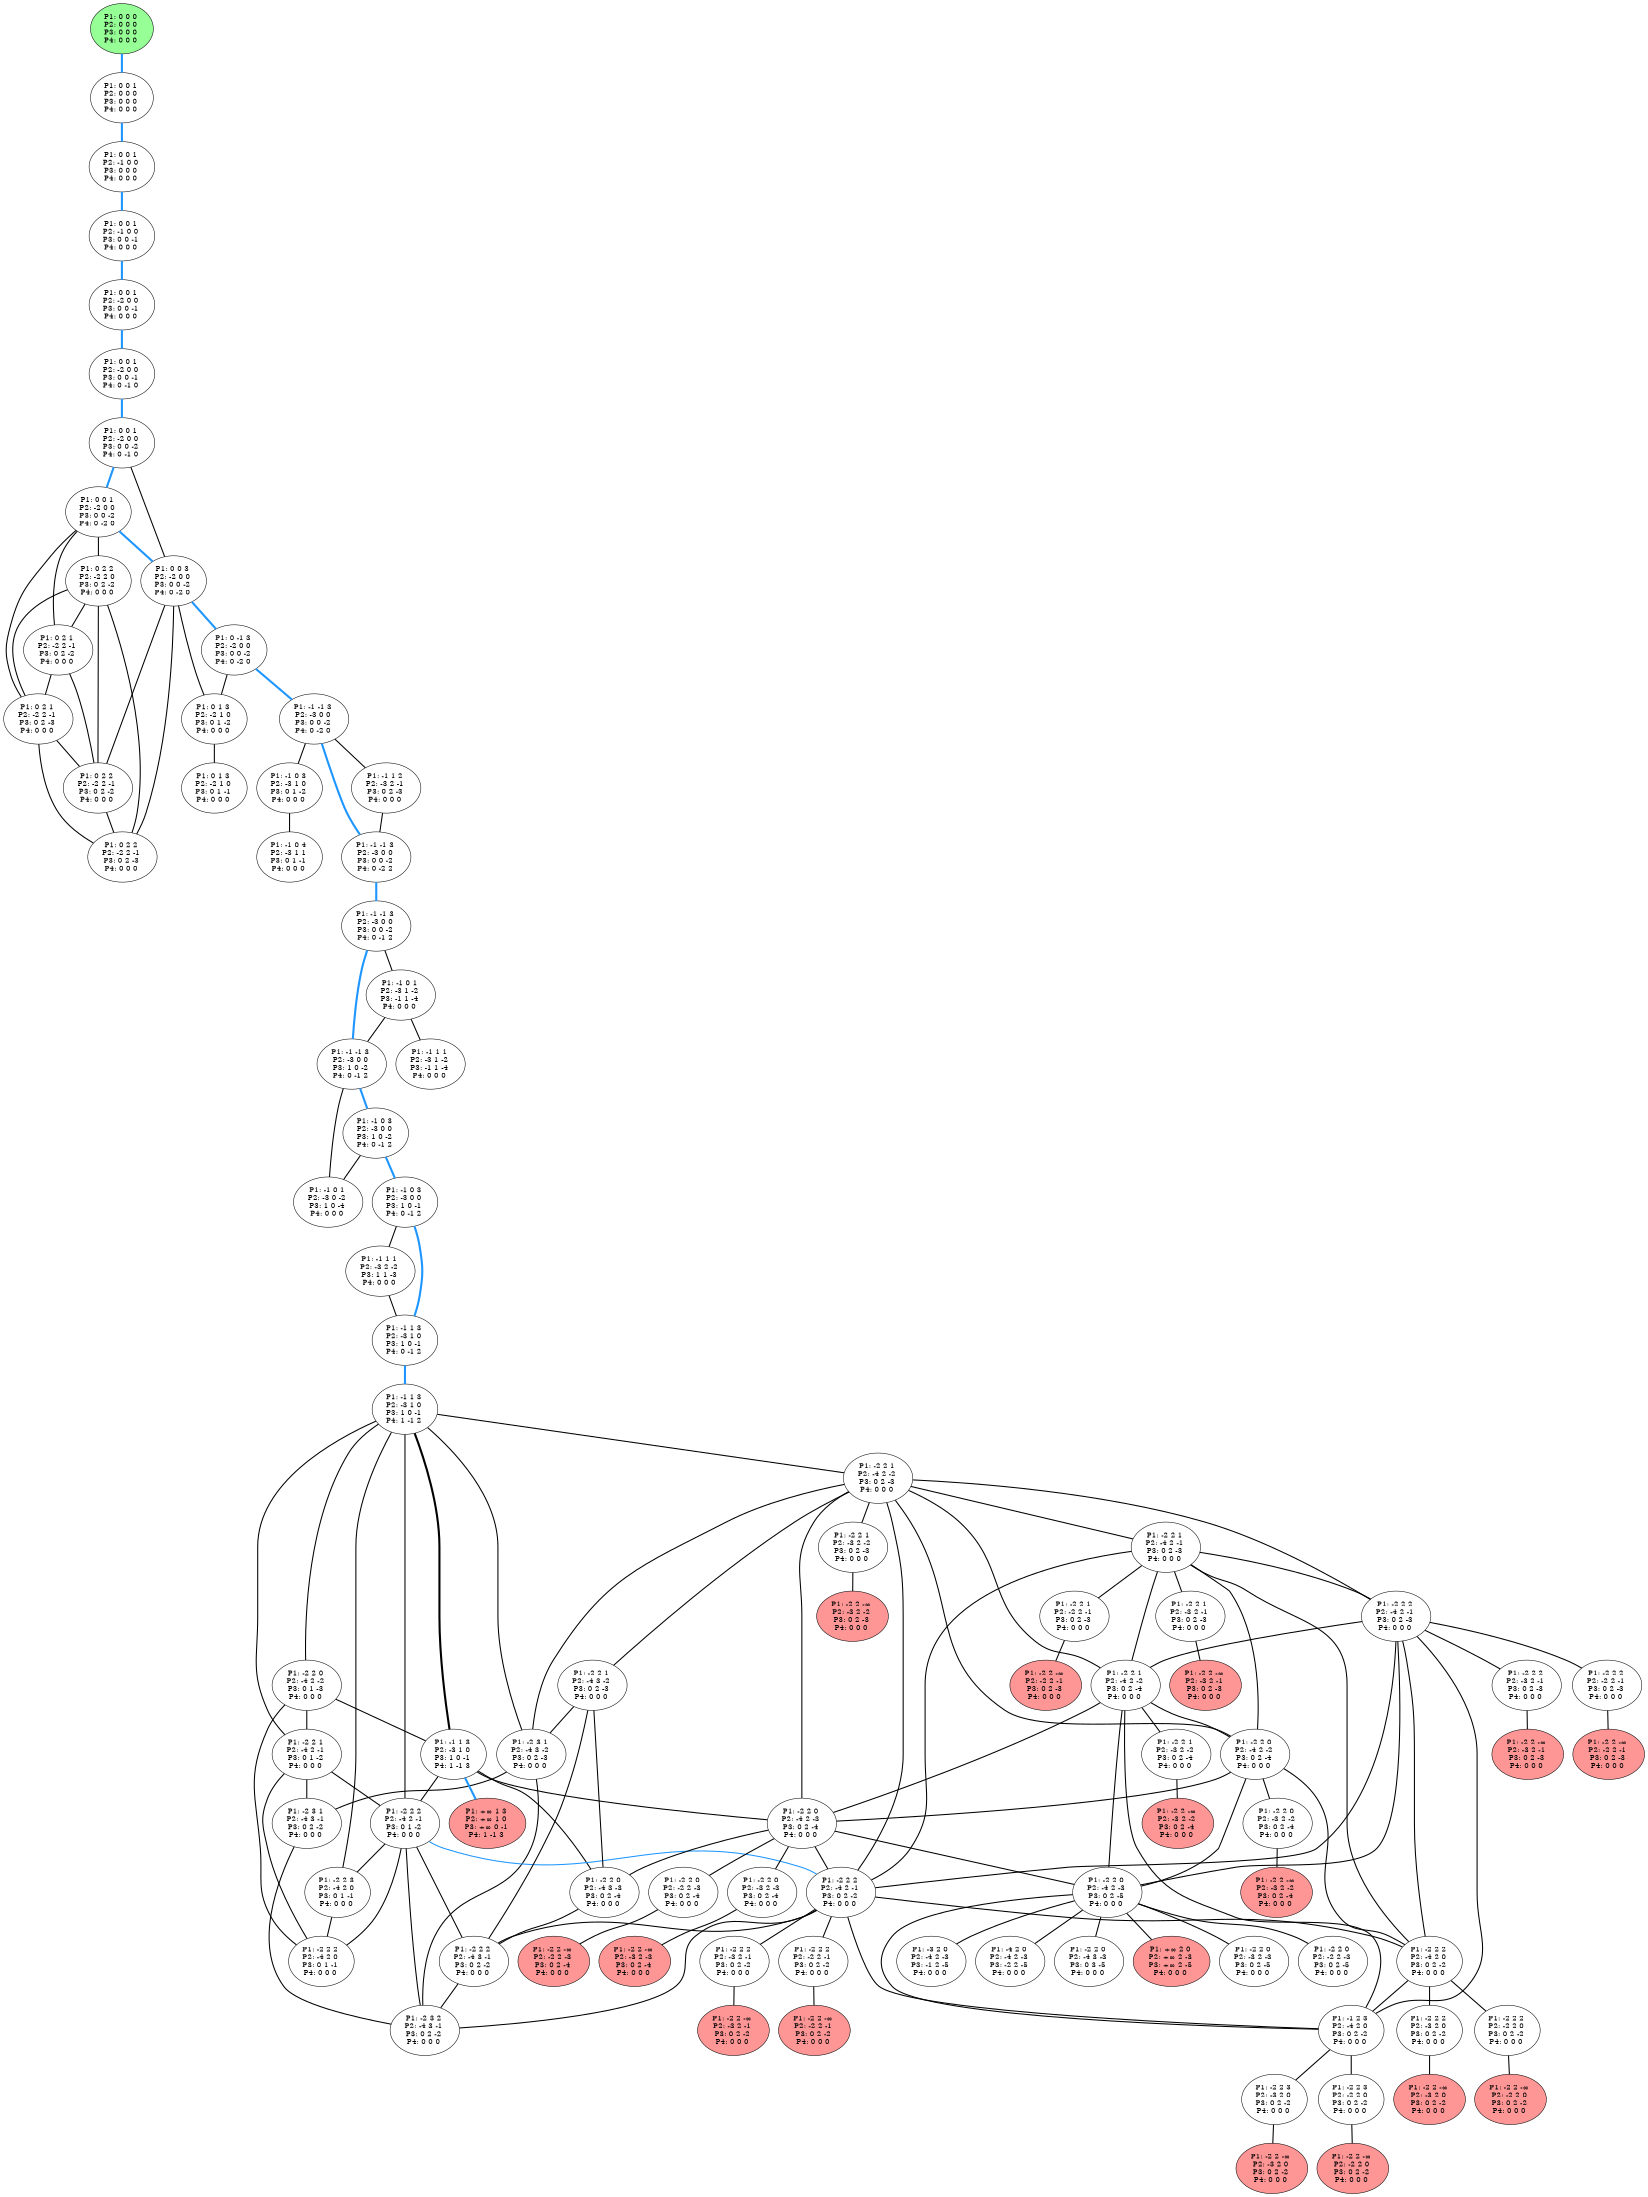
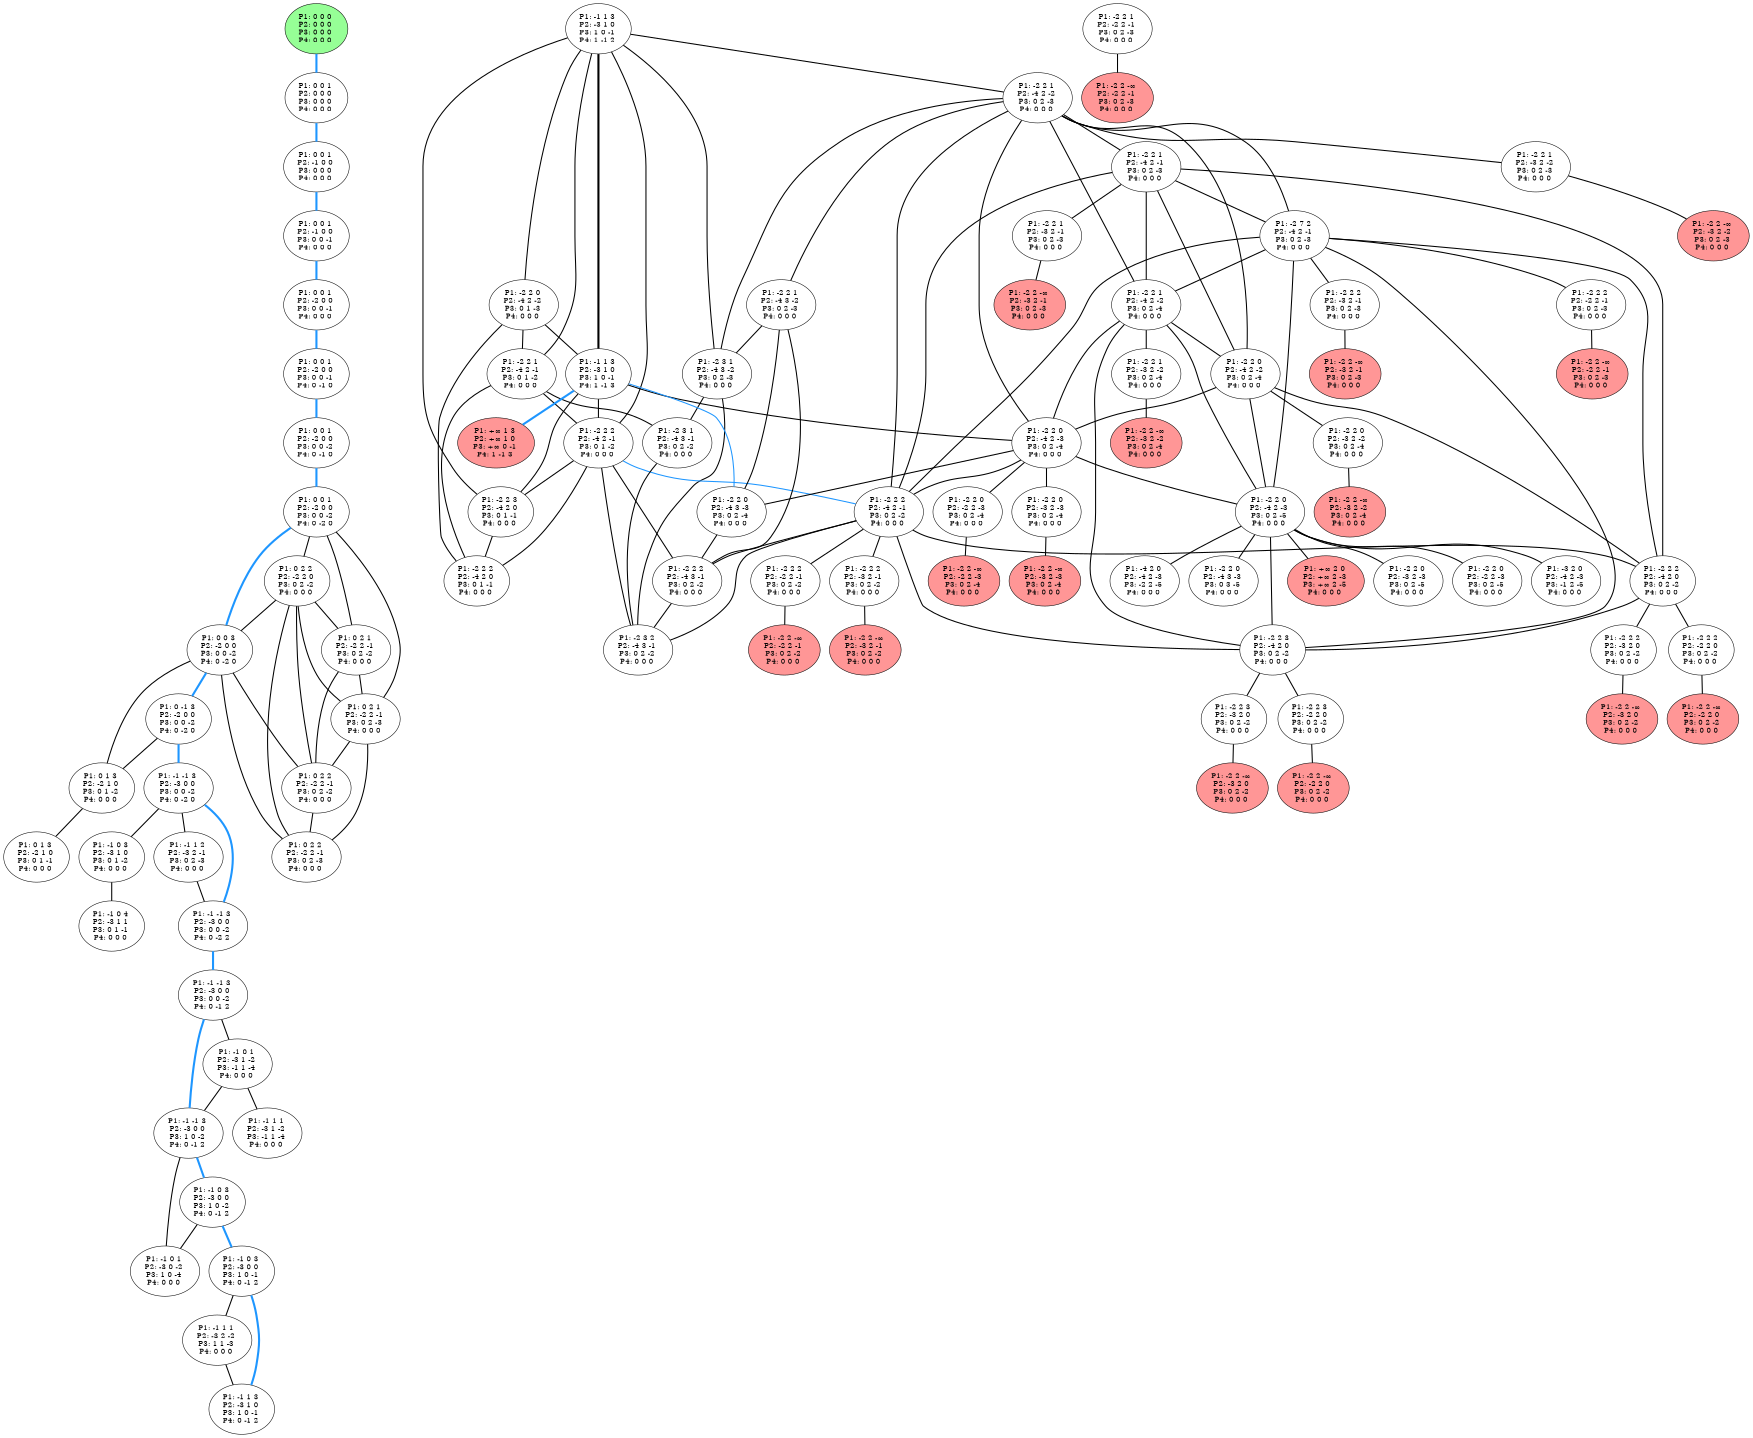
none -> (549, 443)
(148, 512) -> (258, 615)
(405, 1375) -> none
(1120, 1582) -> none
(1396, 1616) -> (1295, 236)
(543, 1809) -> (707, 412)
(1351, 2030) -> (1273, 650)
